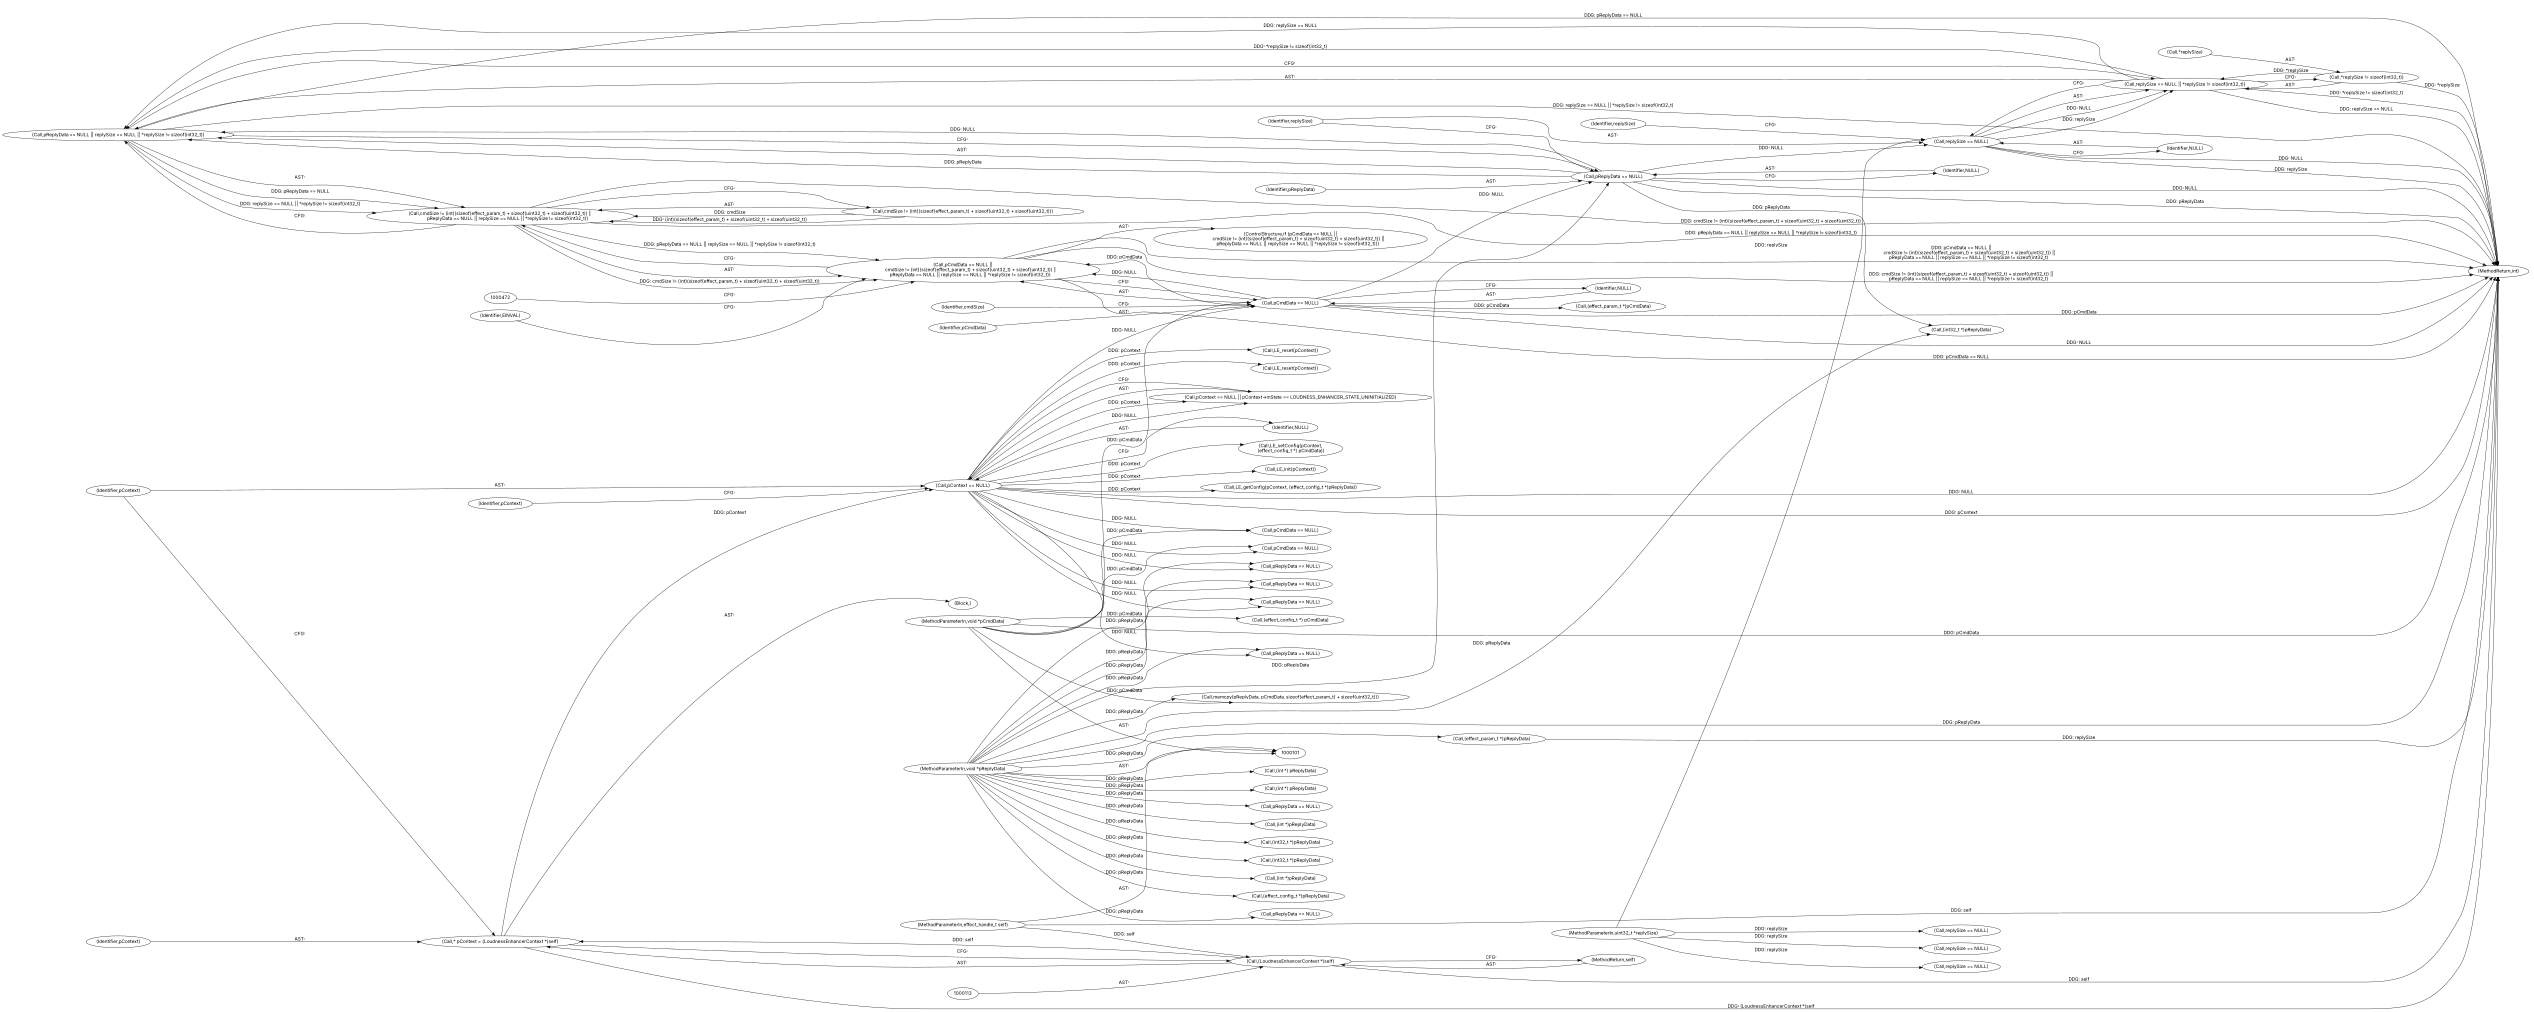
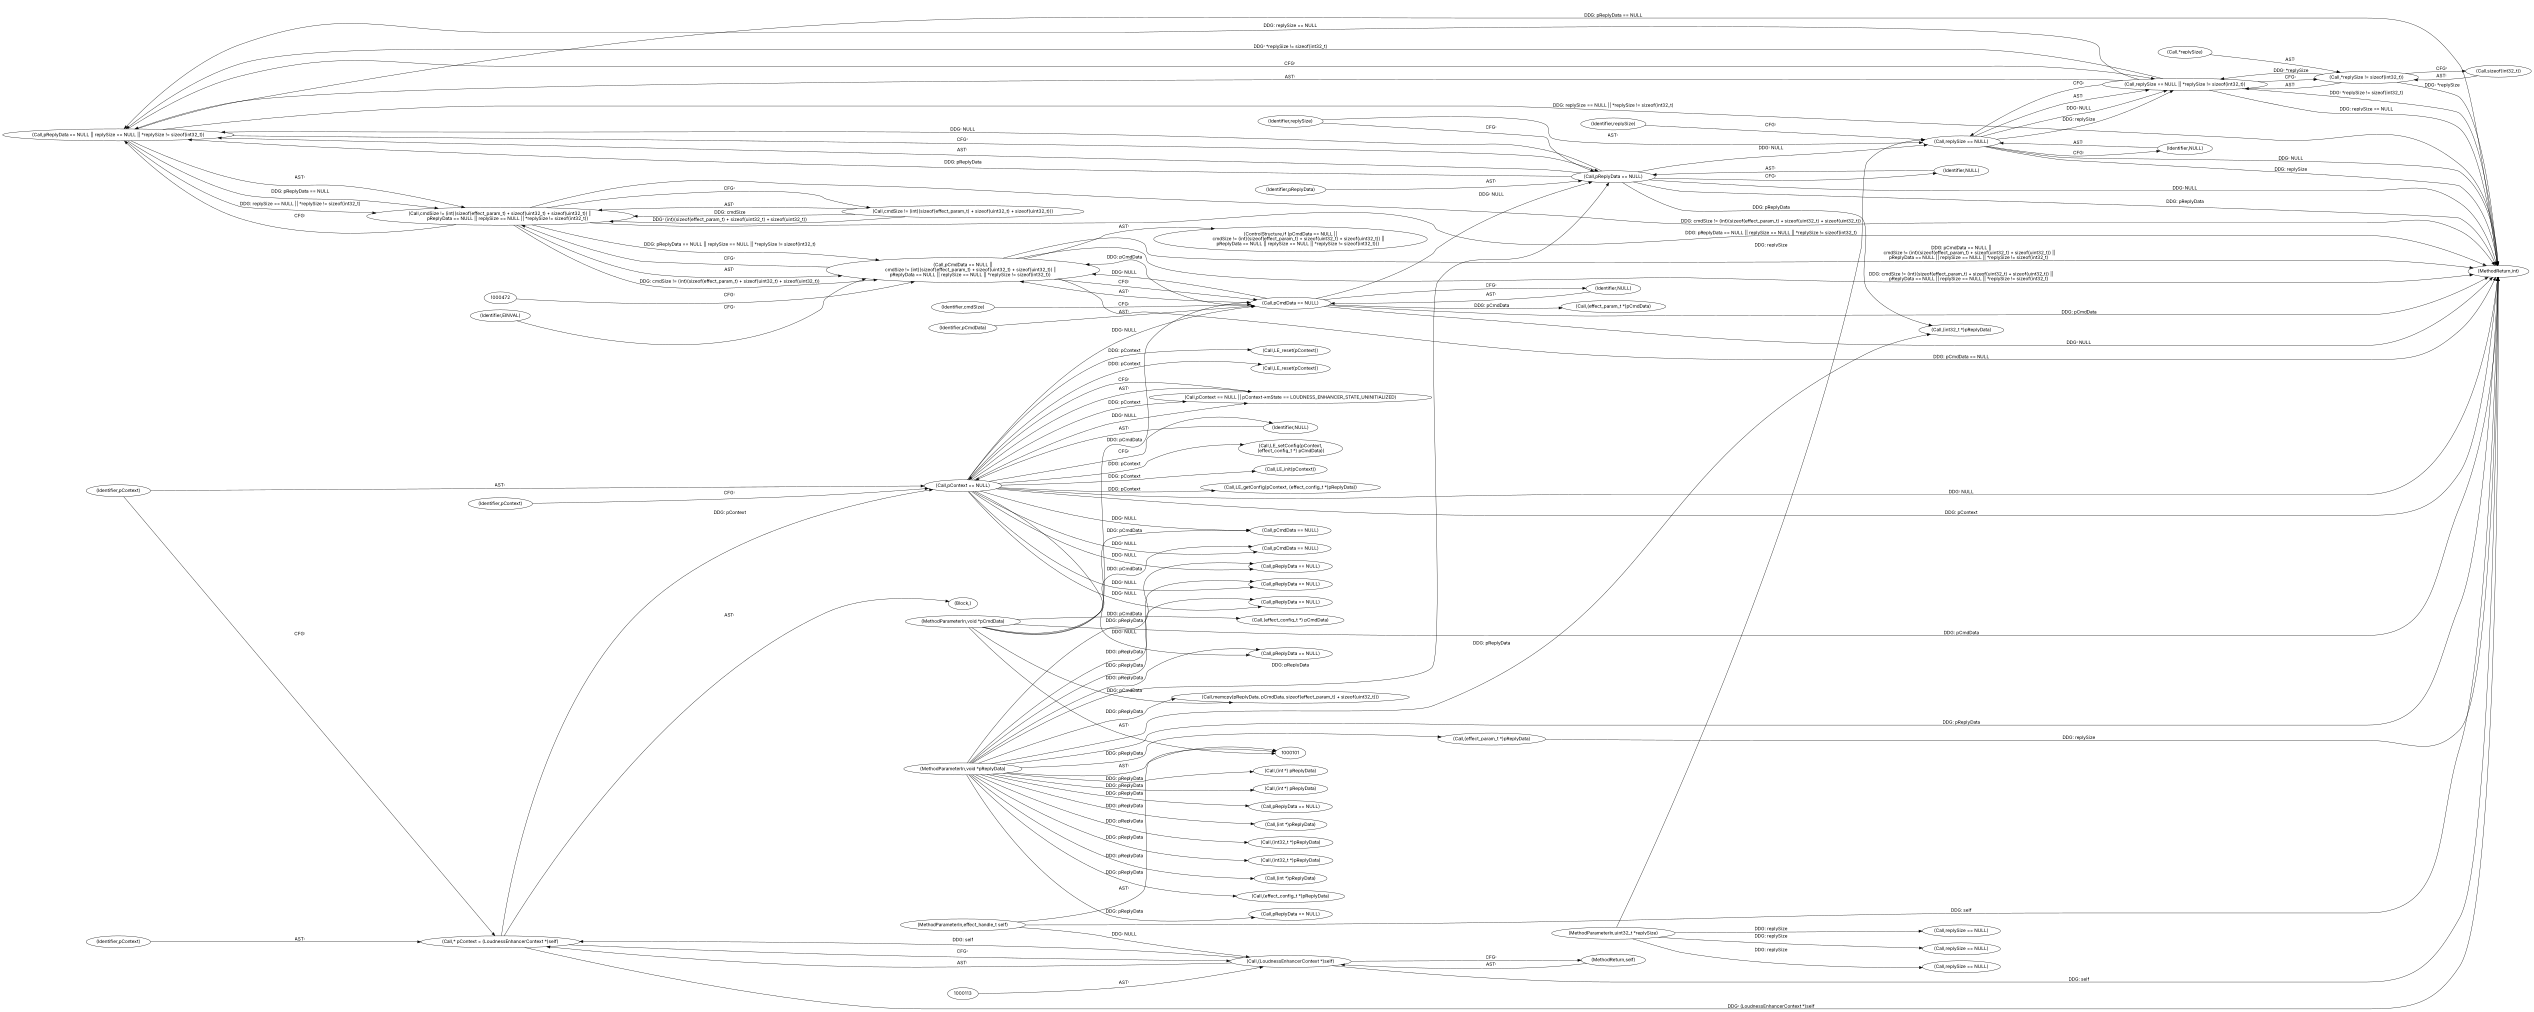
none -> (2498, 71)
(1124, 934) -> (1124, 934)
